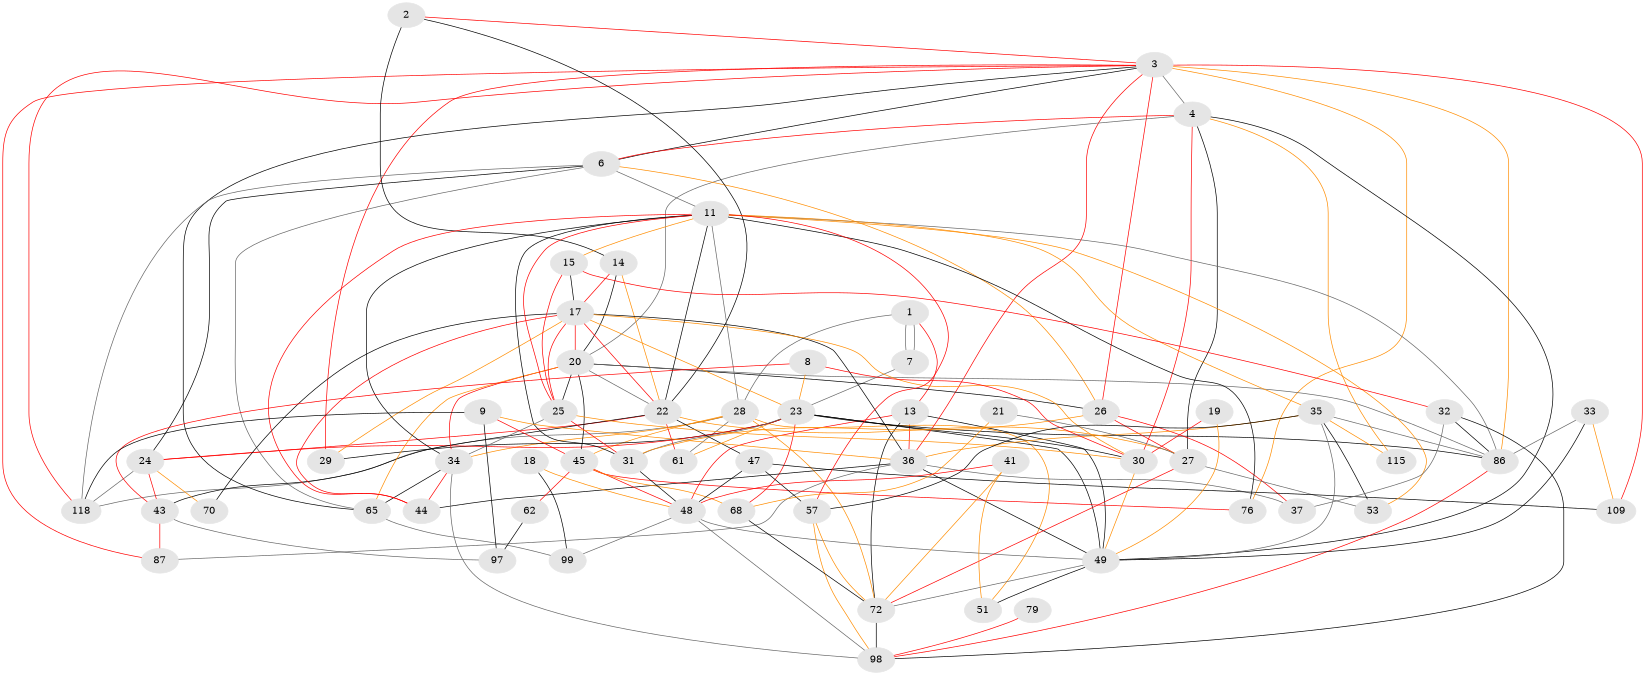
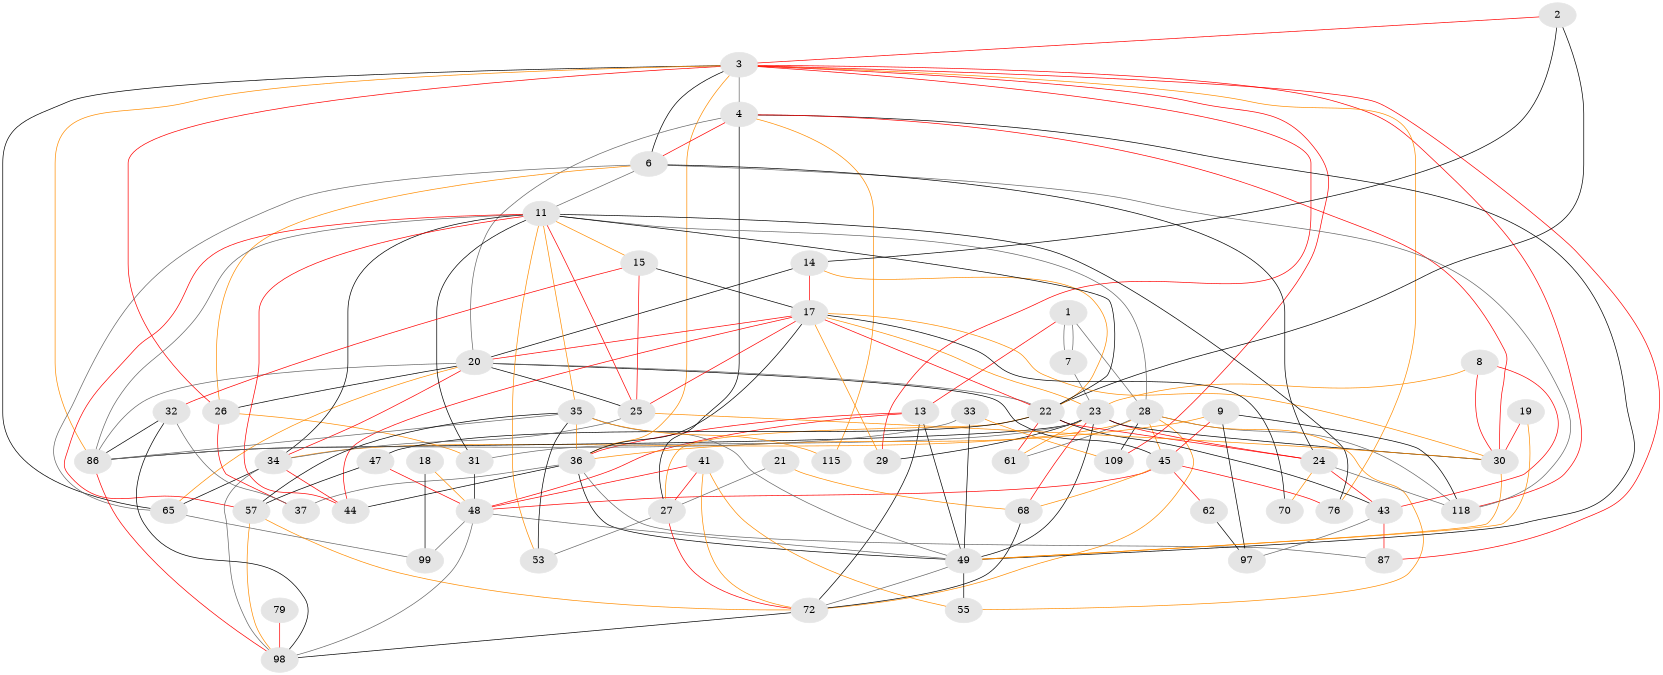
(1050, 268) -> (687, 287)
(594, 437) -> none
(1144, 437) -> (686, 486)
(715, 490) -> (430, 489)
(1184, 490) -> (1130, 437)
(983, 610) -> (964, 610)
